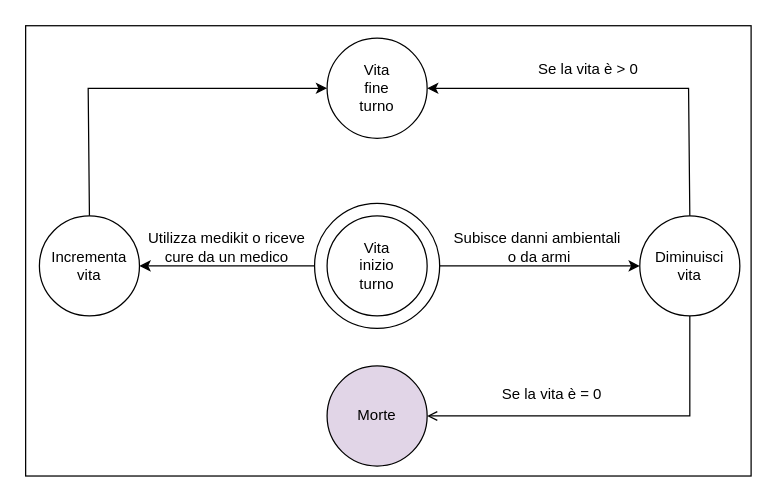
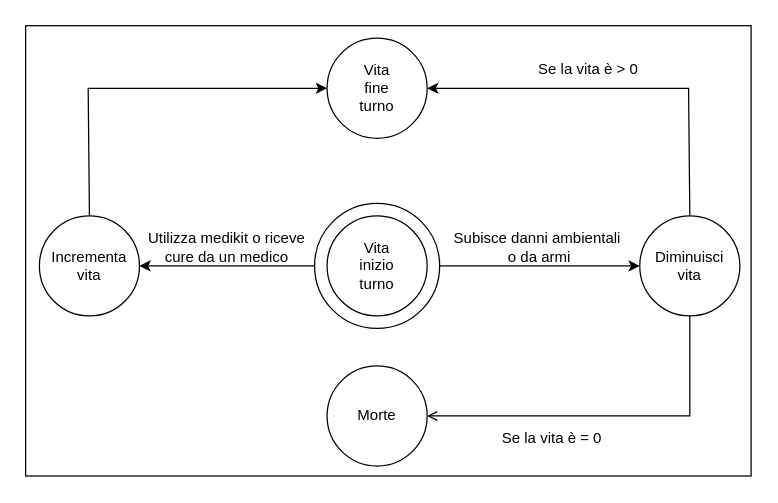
(552, 394) -> (552, 438)
(377, 416) -> (377, 416)
